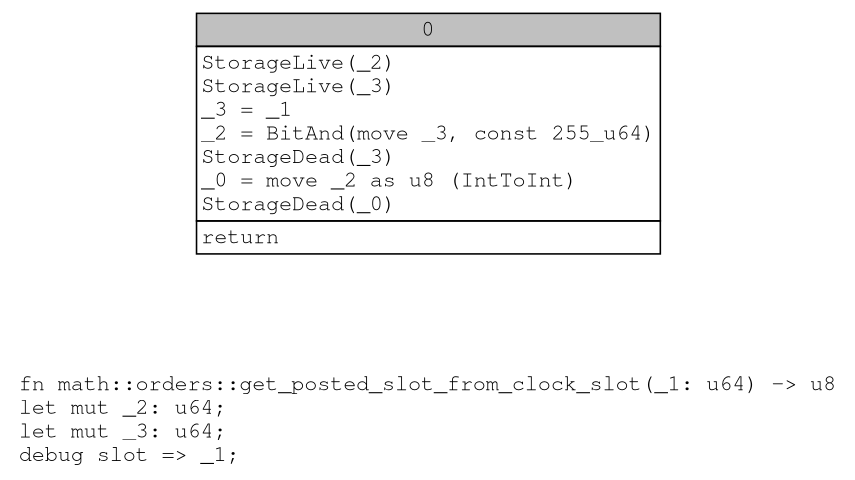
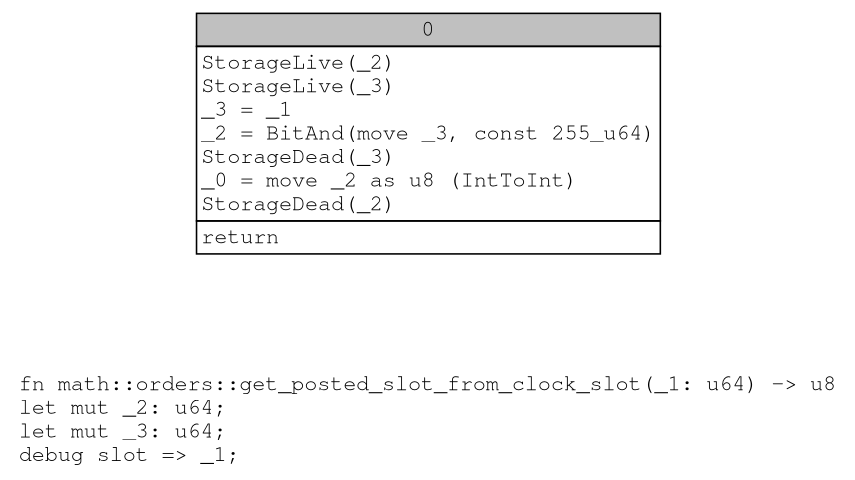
(299, 204) -> (299, 204)
